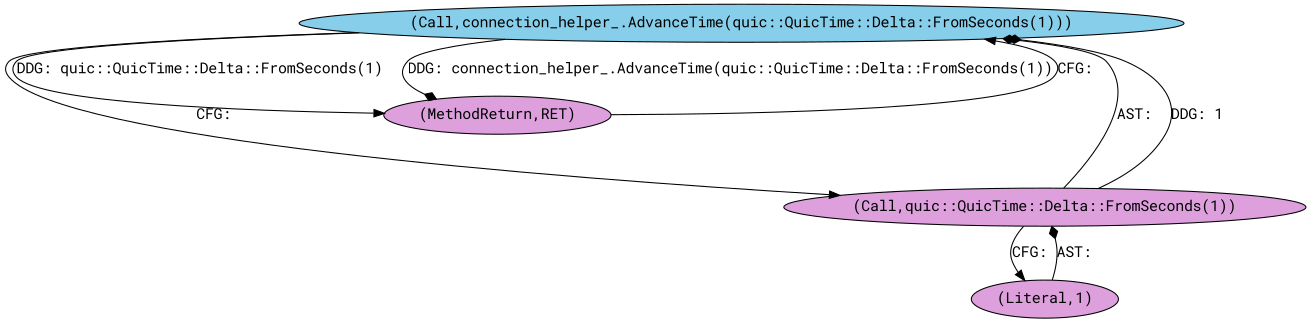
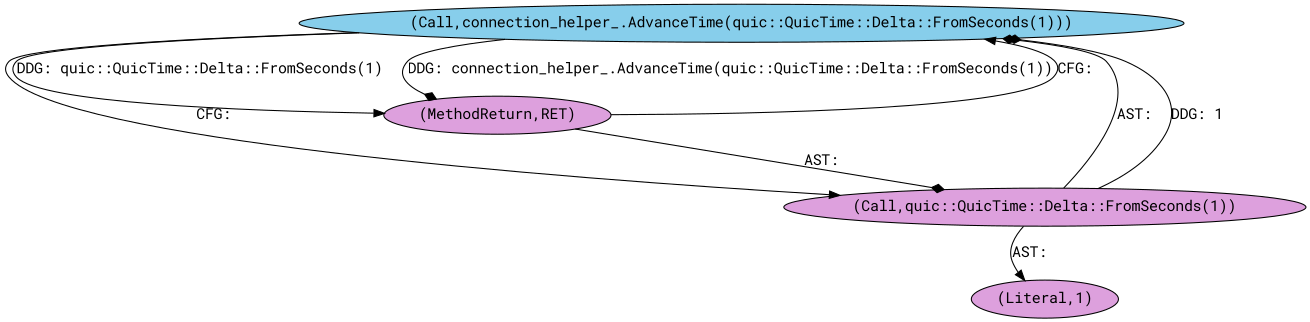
(1034, 253) -> (1034, 253)
(1057, 260) -> (753, 158)
